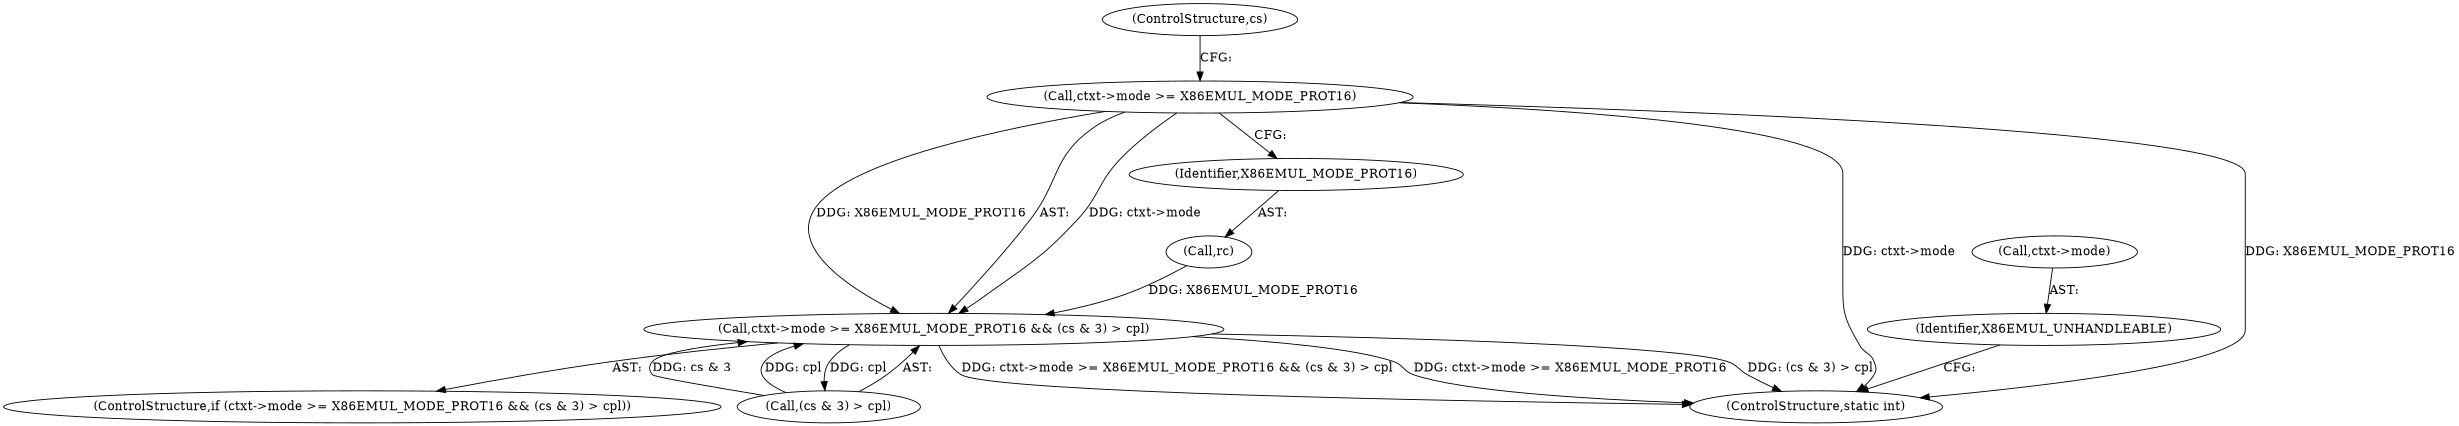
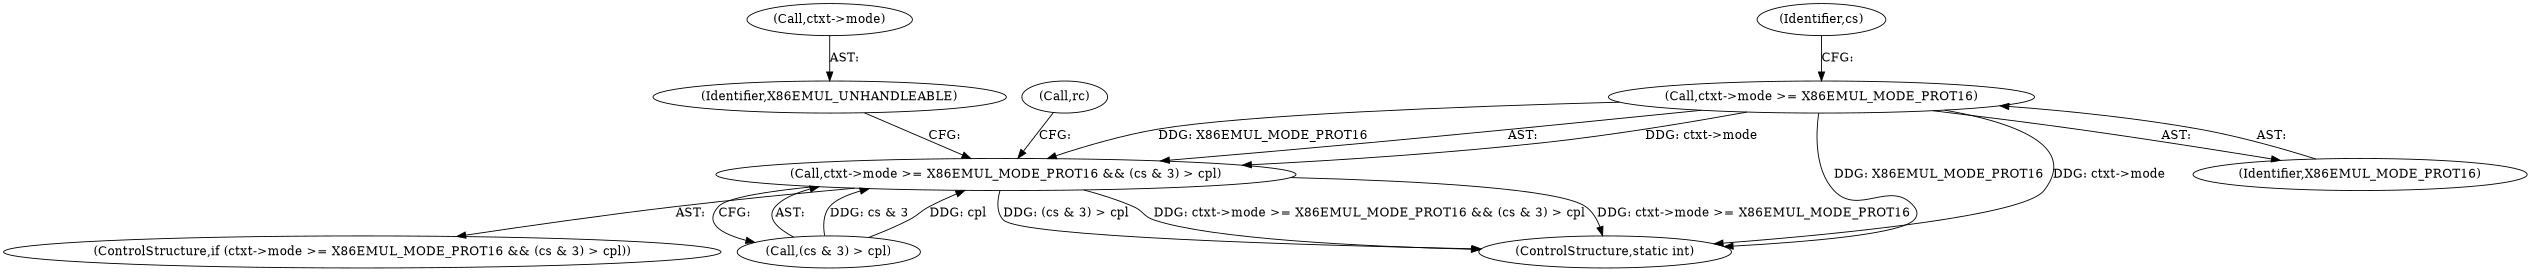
(1200, 20) -> (1822, 20)
(1273, 136) -> (2179, 136)
(1255, 211) -> (2164, 123)
(1254, 291) -> (1057, 136)
(1934, 367) -> (914, 134)
(858, 368) -> (737, 213)
